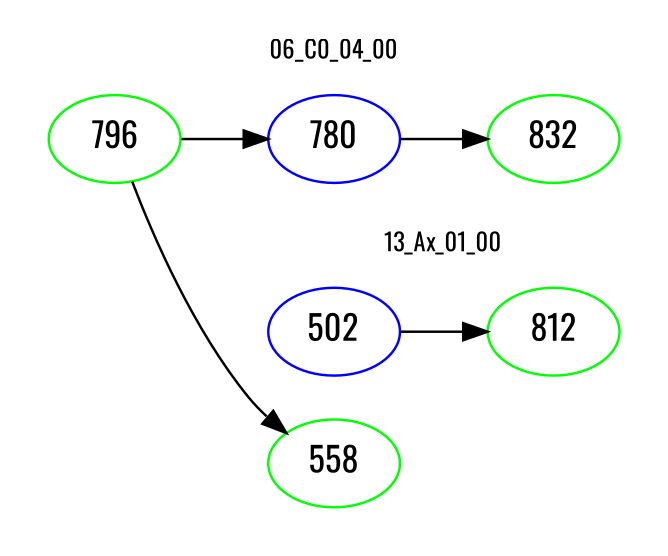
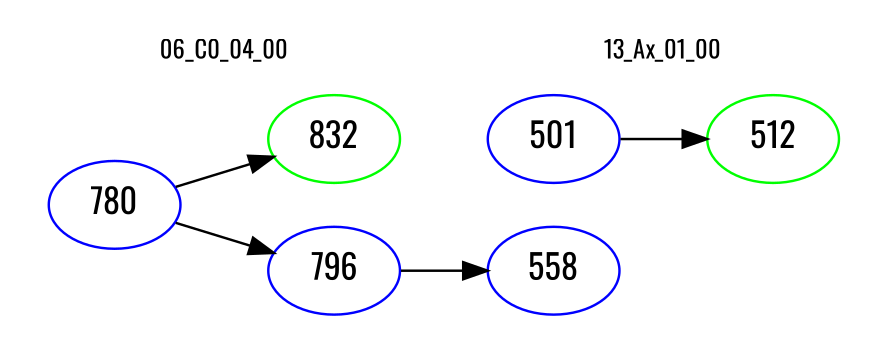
(115, 139) -> (334, 271)
(212, 139) -> (213, 234)
(334, 332) -> (554, 139)
(554, 332) -> (773, 139)
(334, 463) -> (554, 271)
